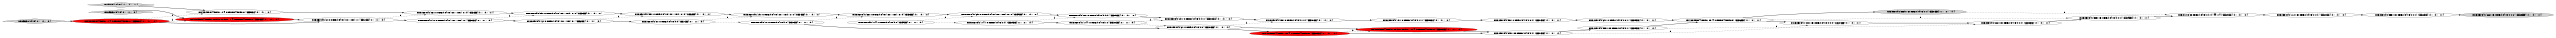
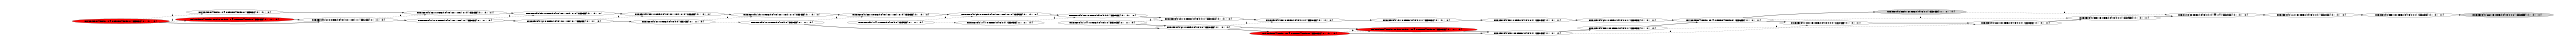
(121, 5) -> none
(121, 12) -> none
(35, 21) -> none
(1051, 23) -> none
(1150, 25) -> (1150, 25)
